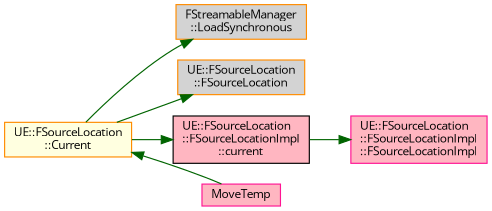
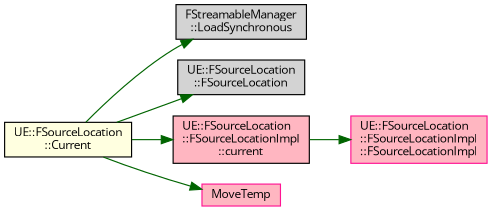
(241, 22) -> (241, 22)
(241, 77) -> (241, 77)
(68, 140) -> (68, 140)
(183, 169) -> (147, 173)
